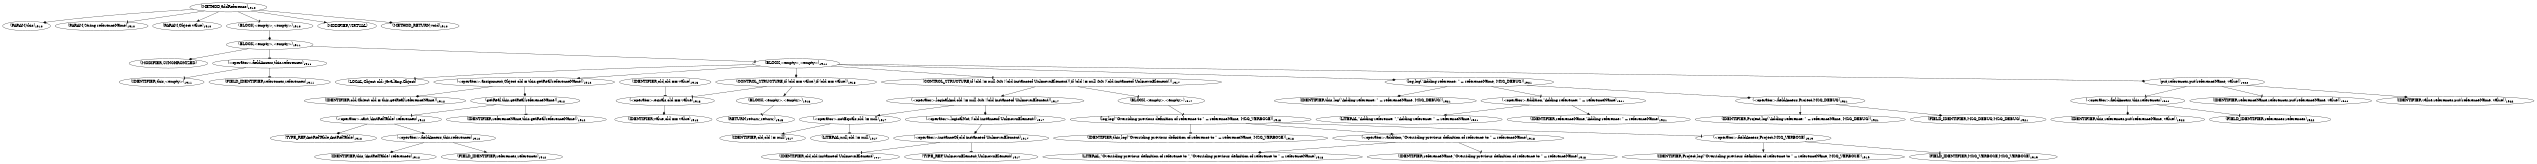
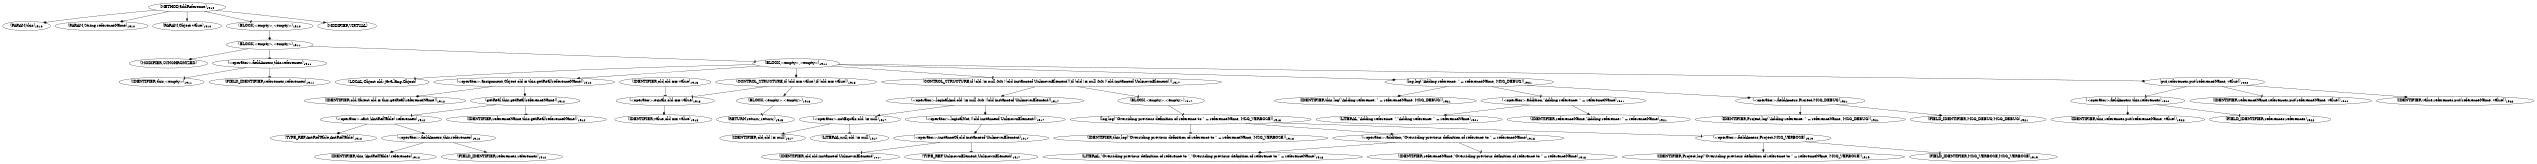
(166, 16) -> (146, 16)
(420, 26) -> none
